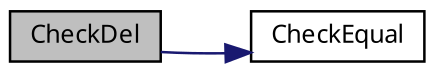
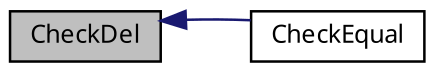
(193, 53) -> (218, 19)
